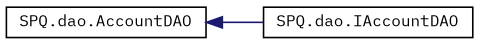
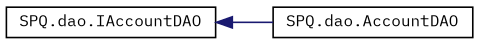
(243, 22) -> (253, 22)
